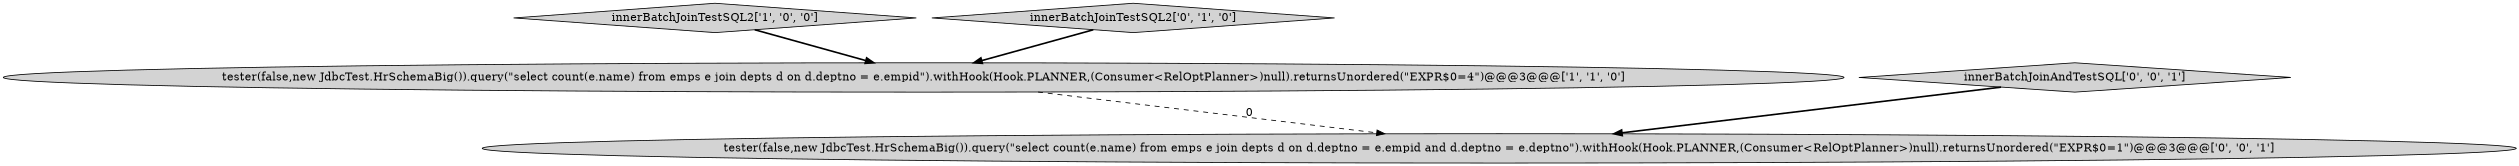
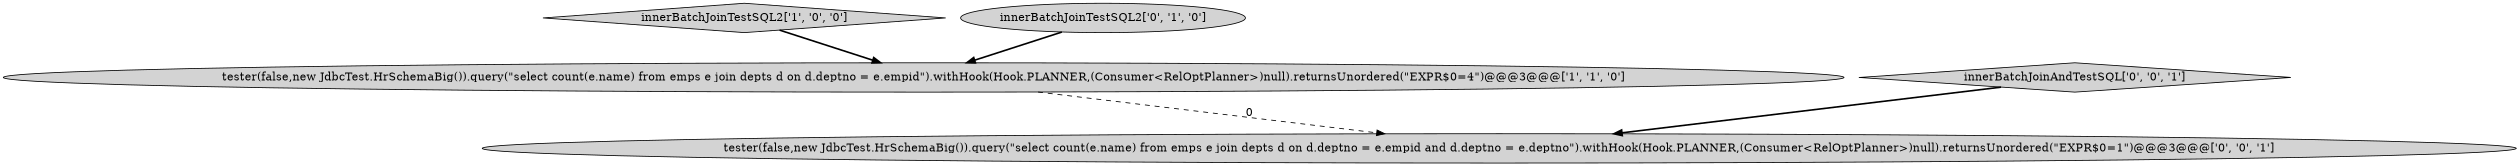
(1133, 18) -> (1103, 18)
